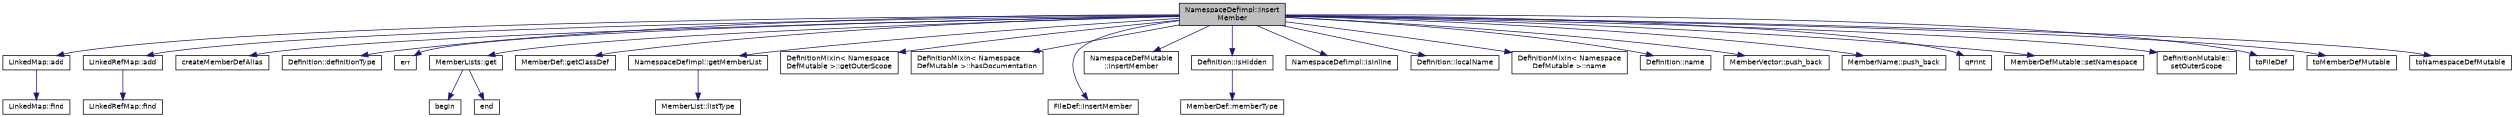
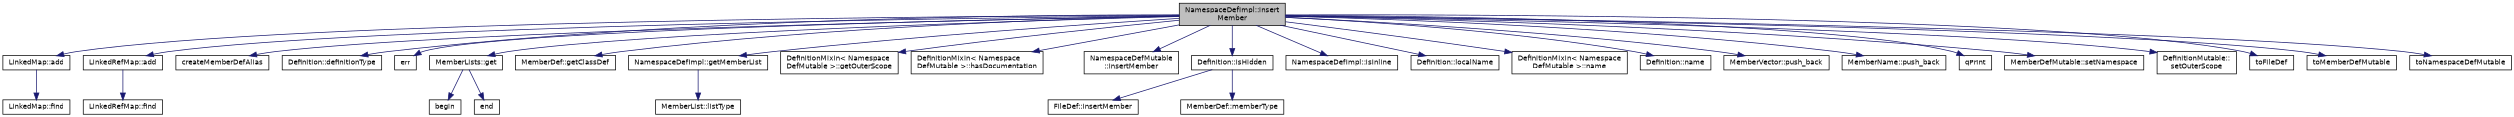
(1126, 30) -> (1166, 84)
